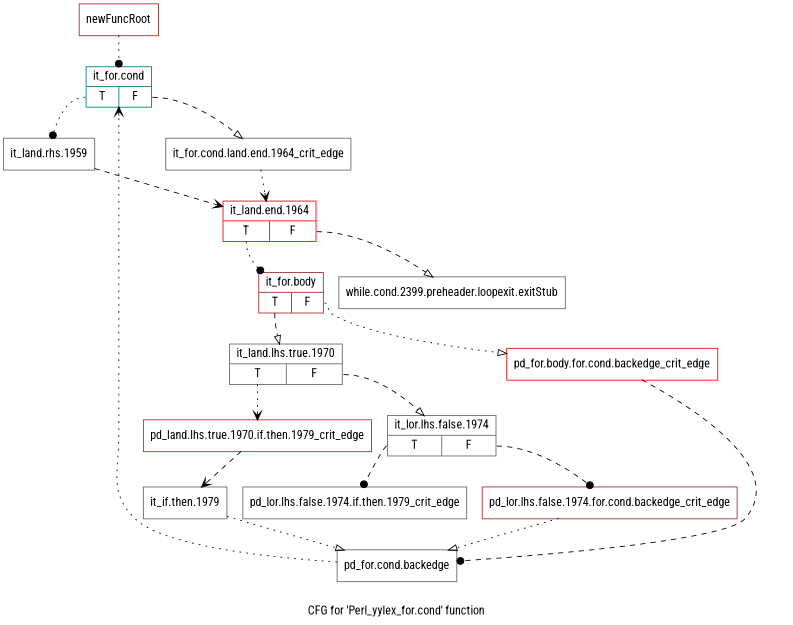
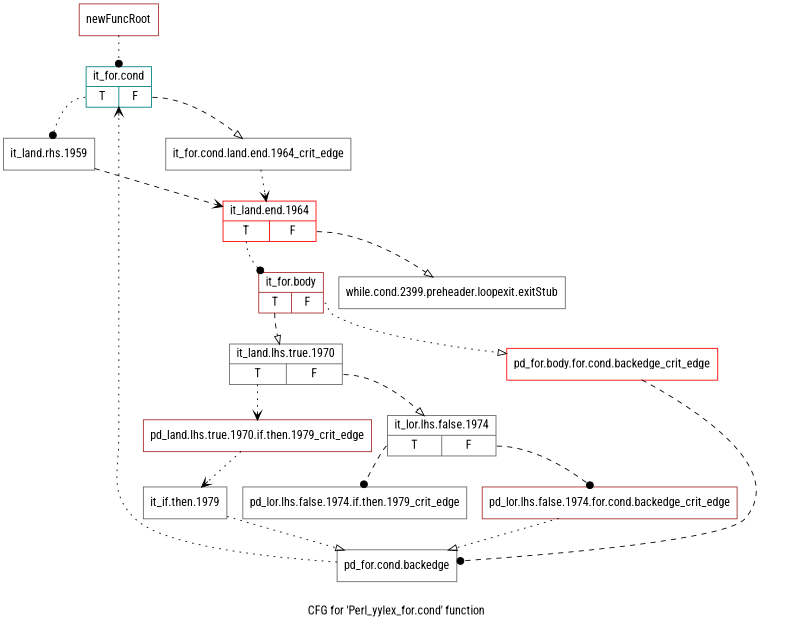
(224, 466) -> (224, 466)
